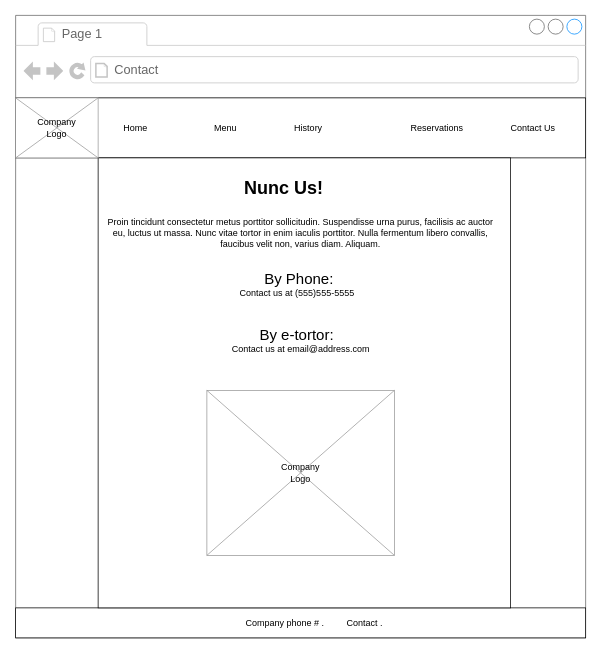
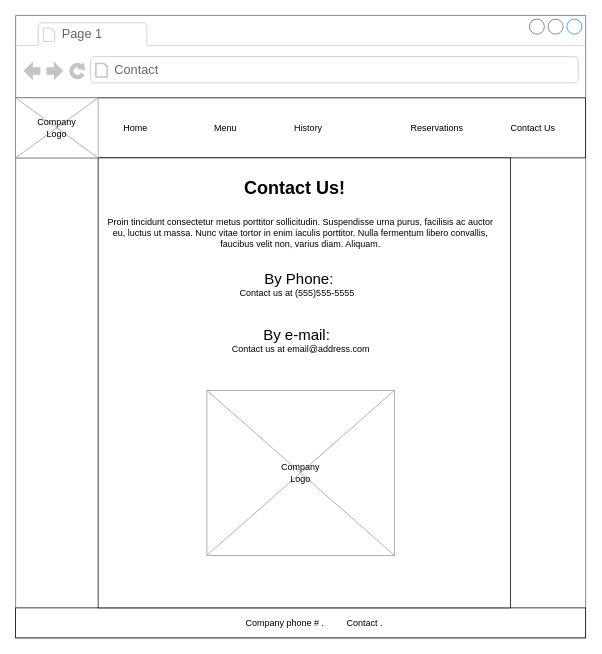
(262, 171) -> (270, 171)
(297, 334) -> (297, 334)
